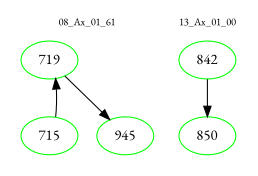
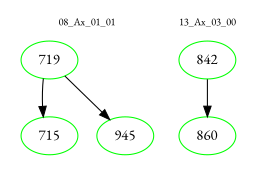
(87, 23) -> (87, 23)
(208, 23) -> (208, 23)
(57, 103) -> (42, 92)
(207, 136) -> (207, 136)
